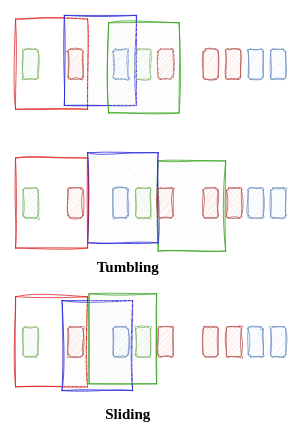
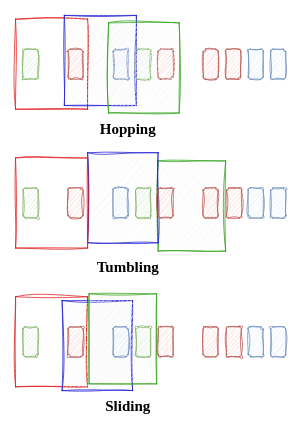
none -> (128, 128)
(128, 413) -> (128, 405)
